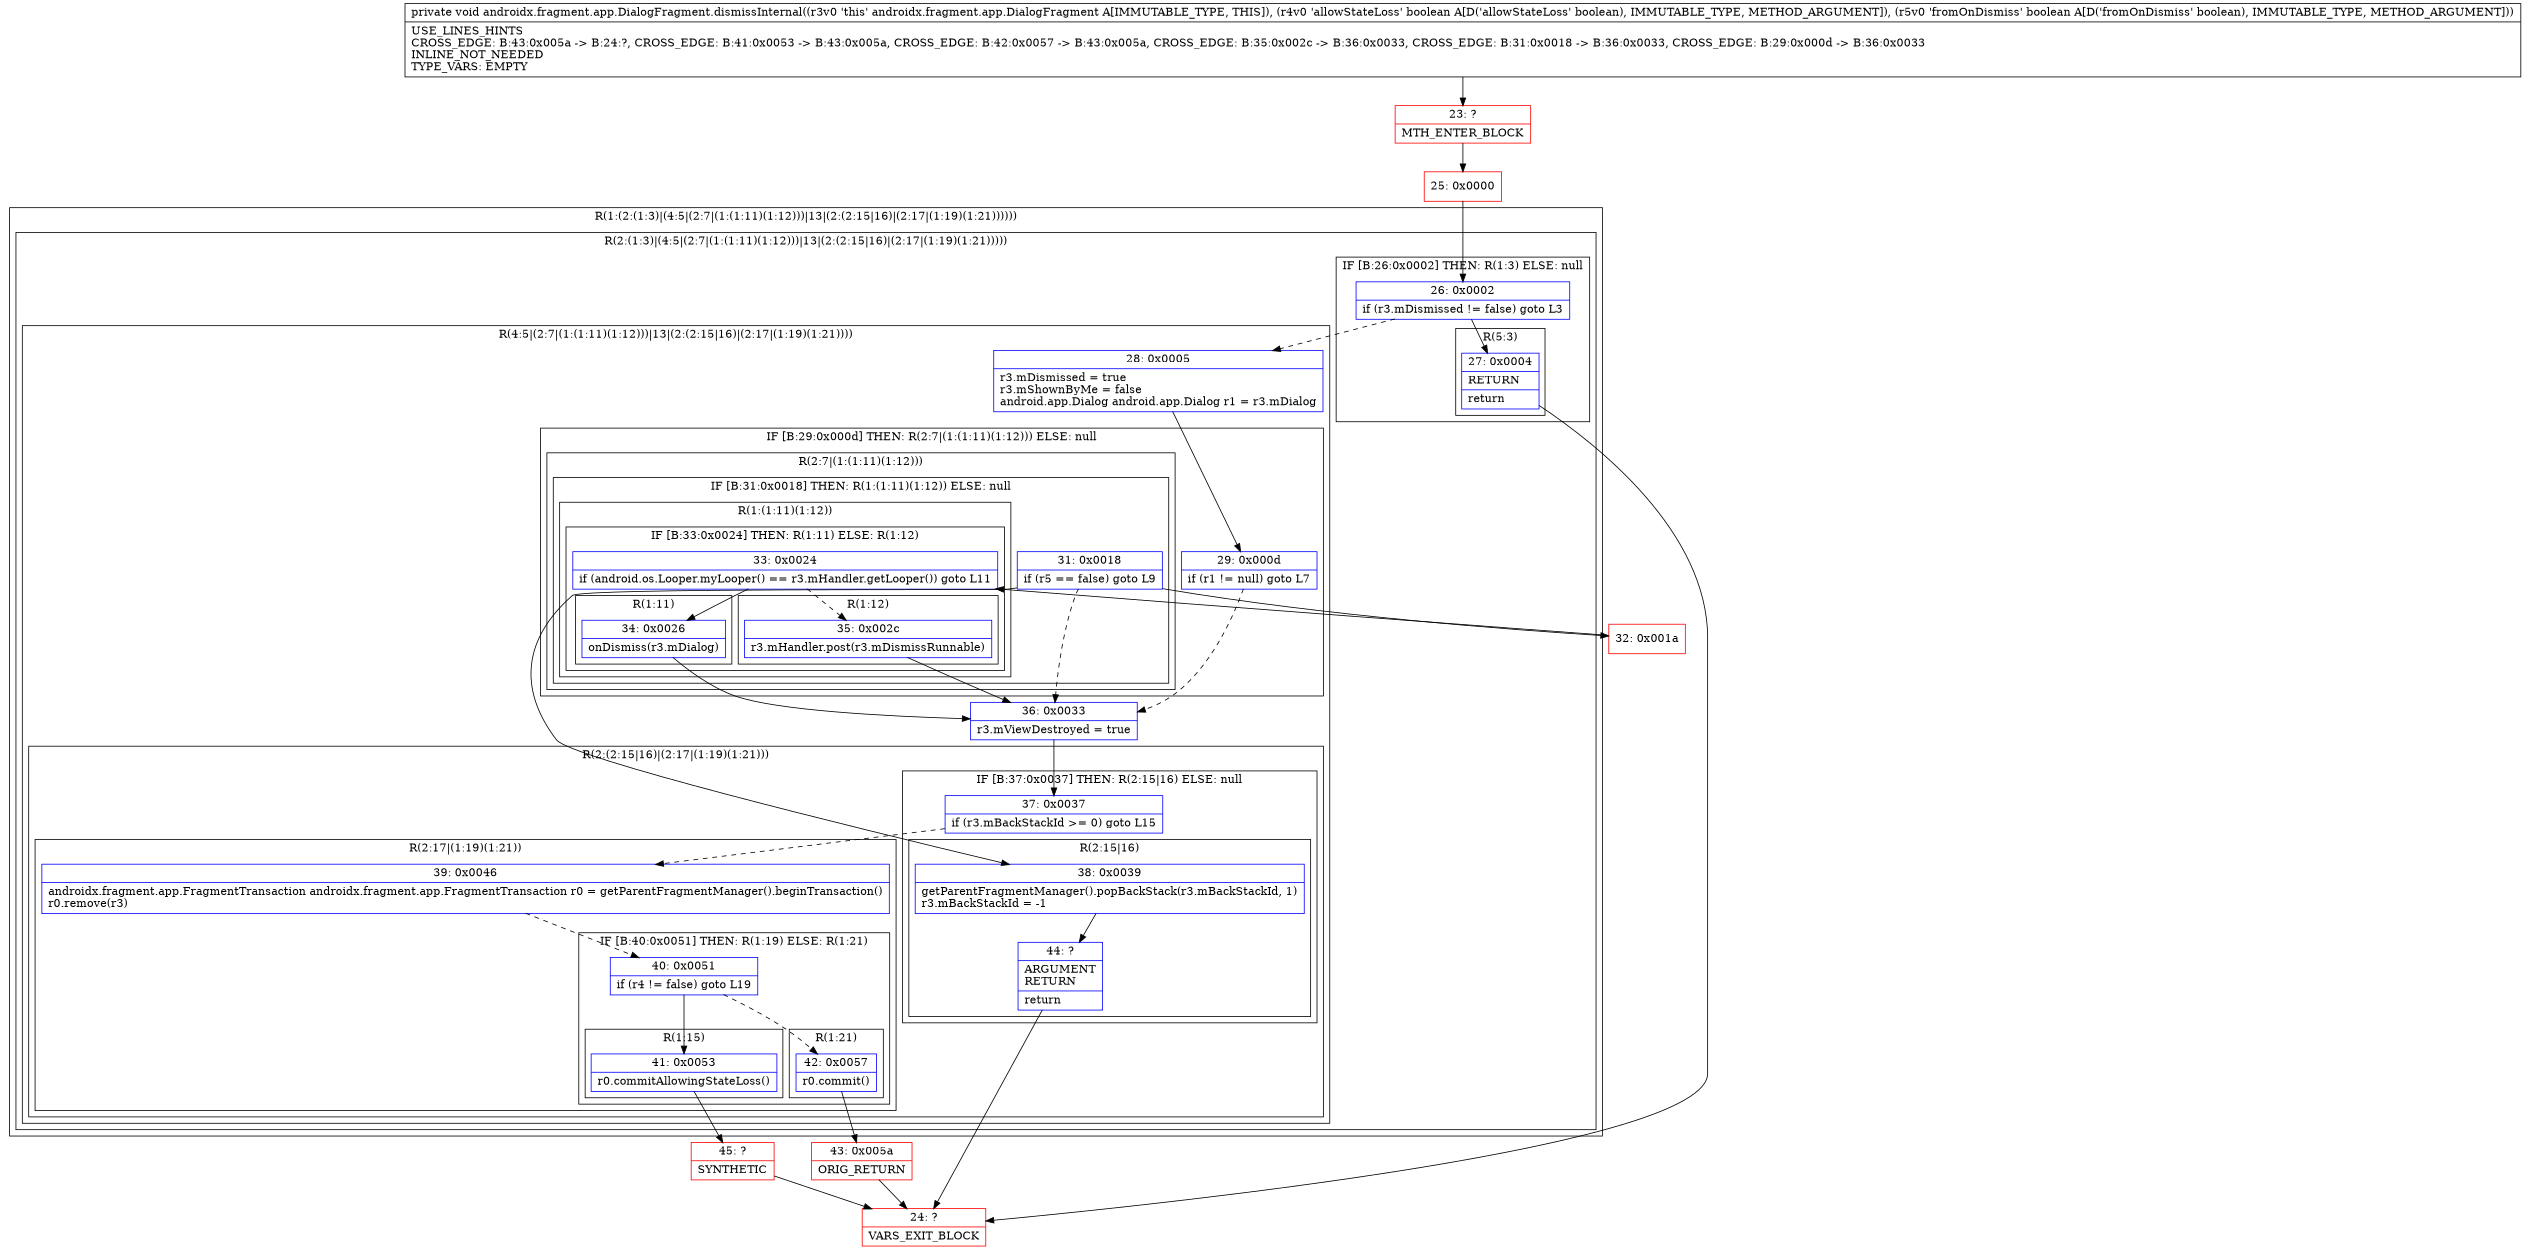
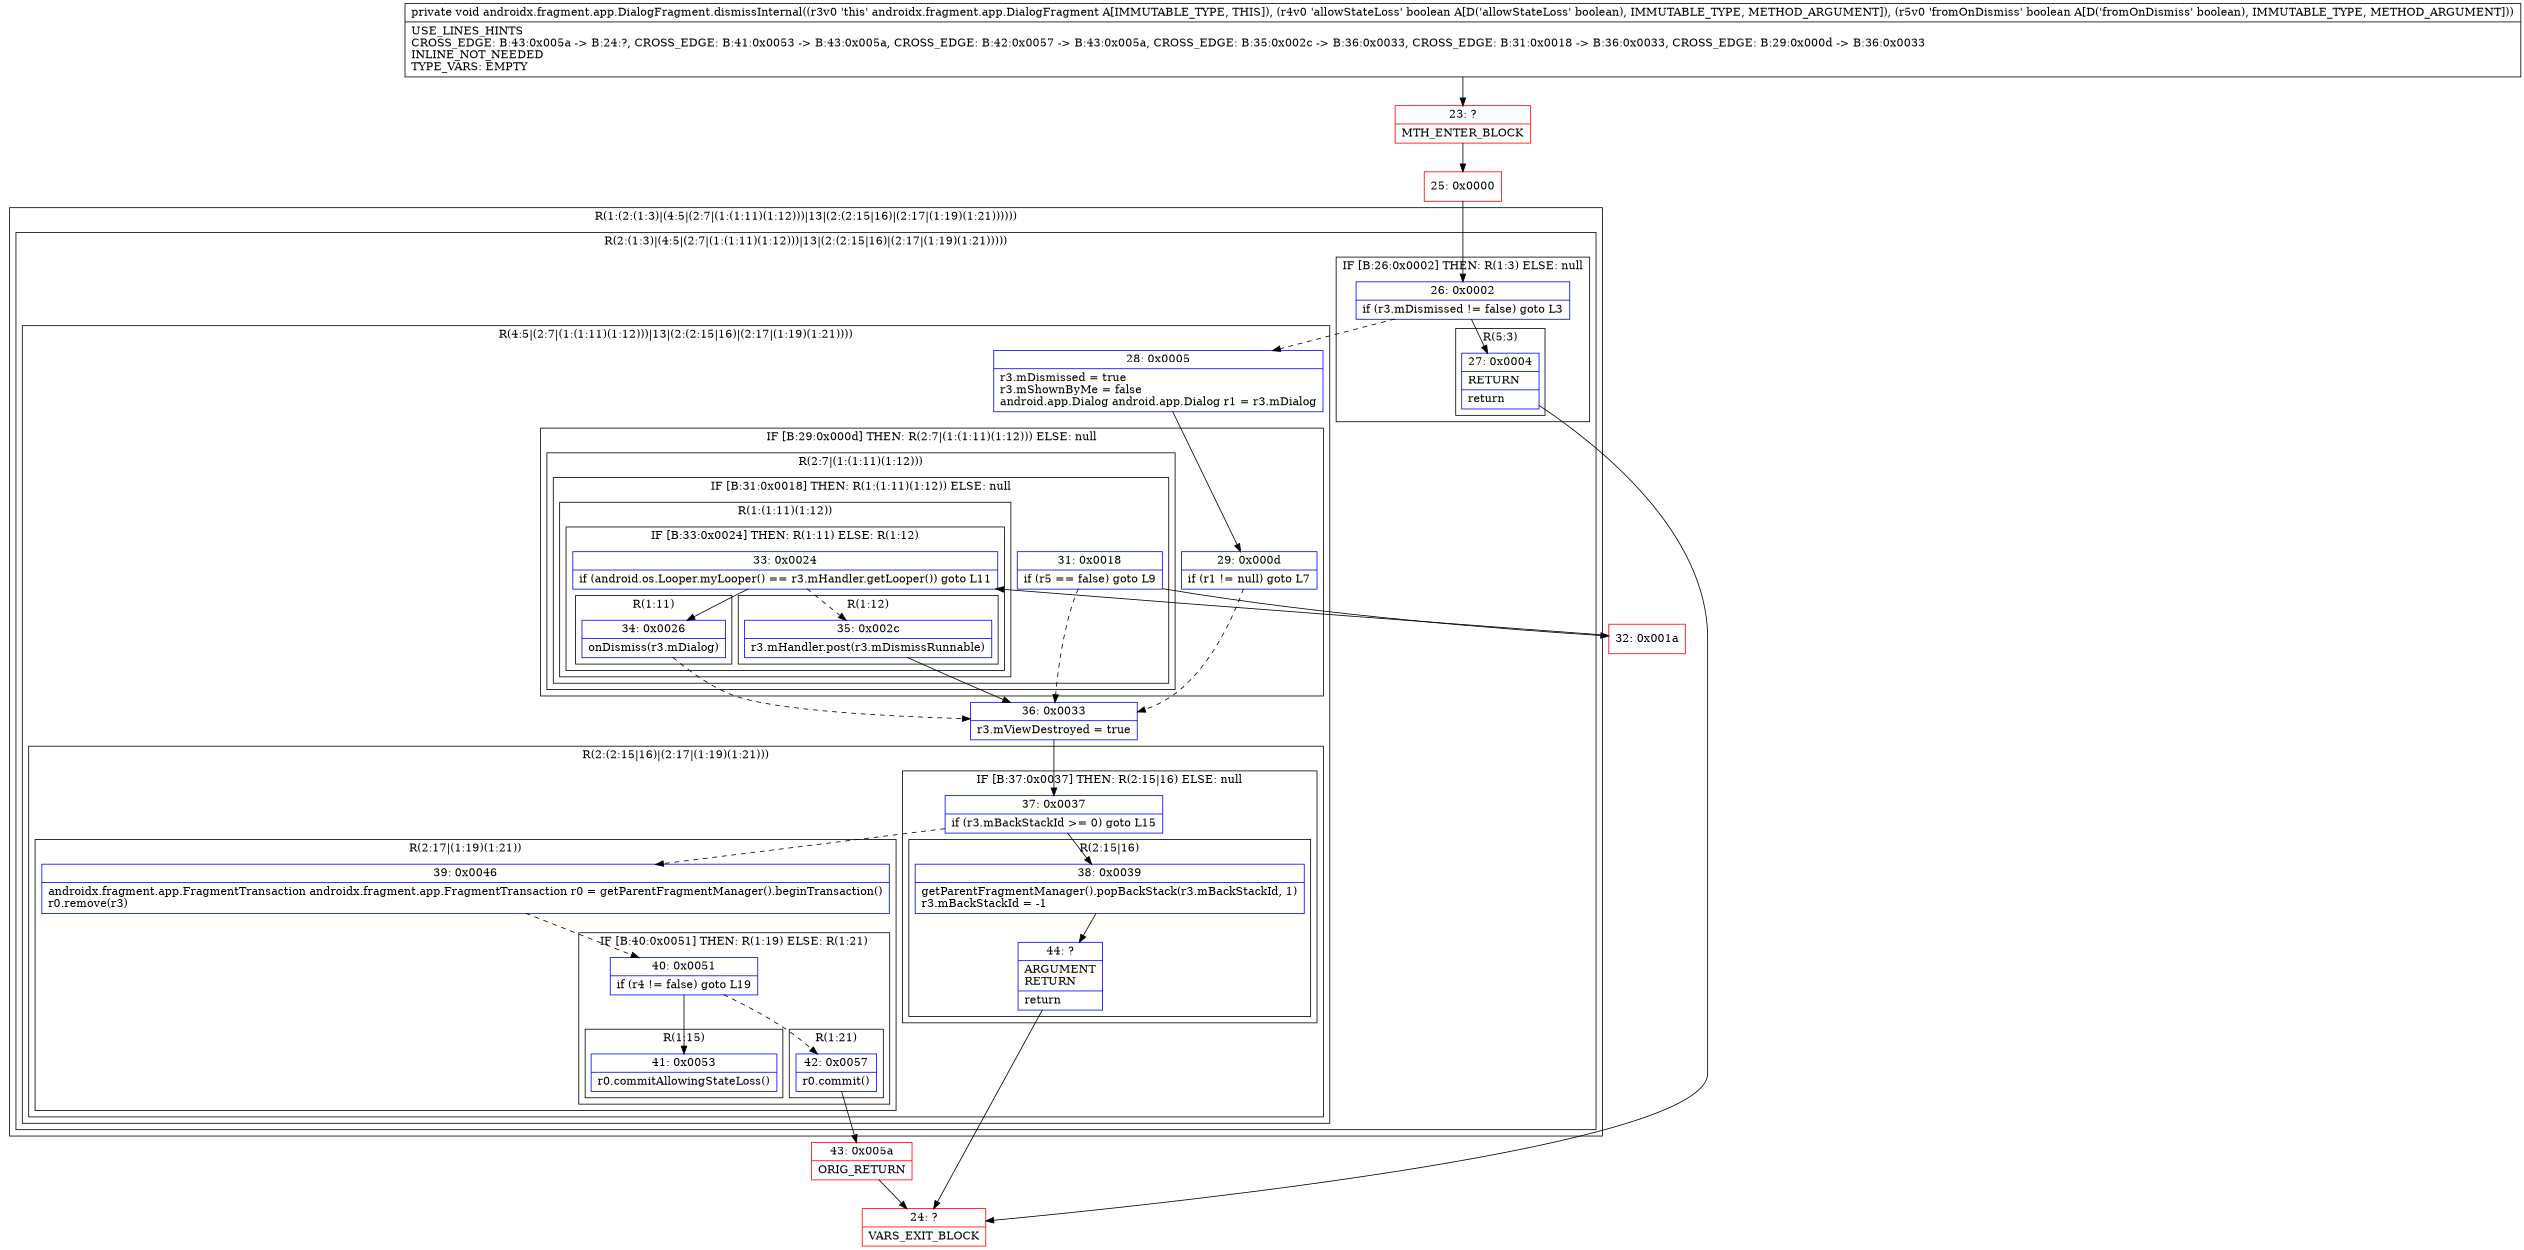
(532, 673) -> (1077, 845)
(811, 710) -> (811, 710)
(733, 1161) -> none
